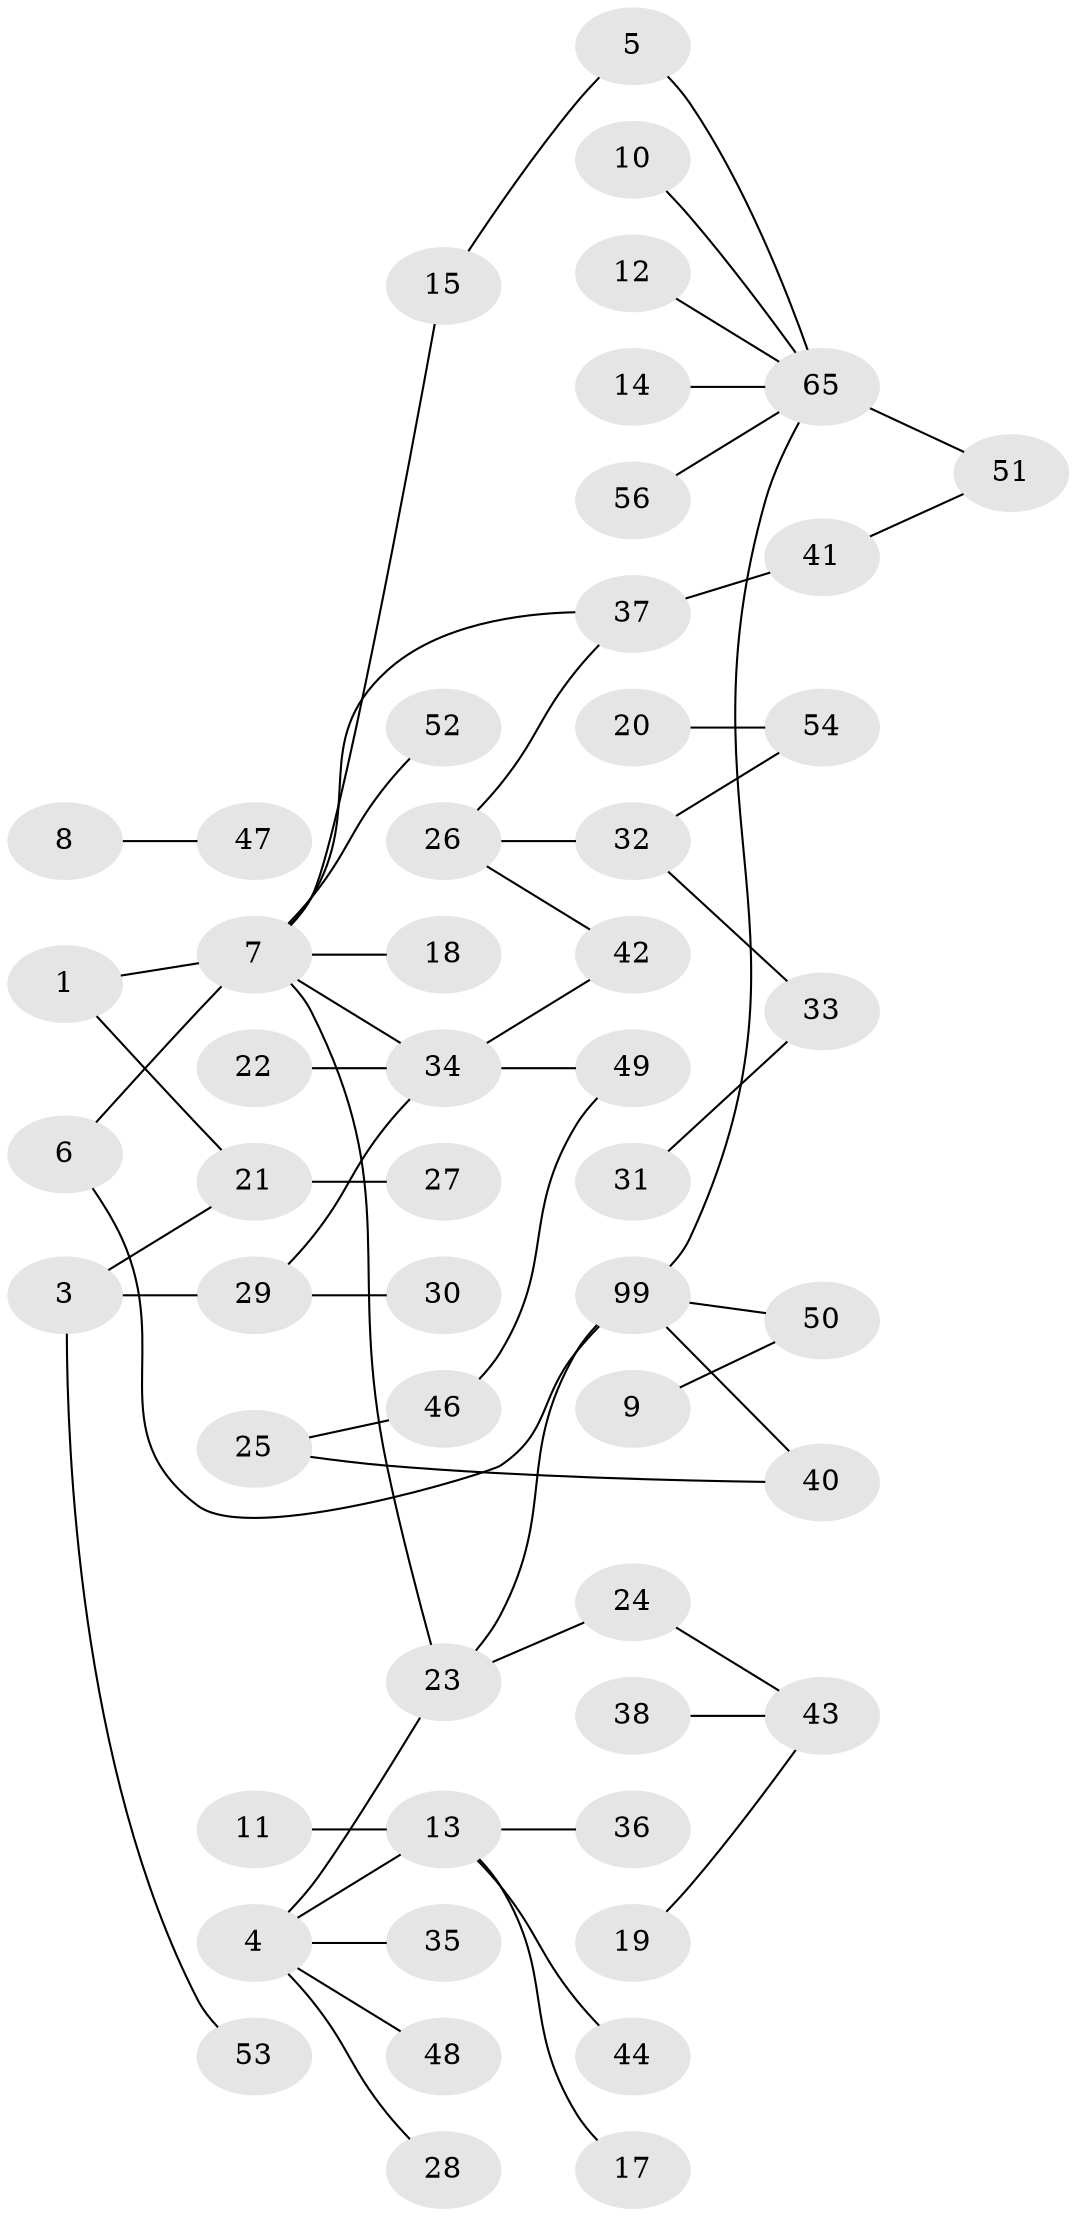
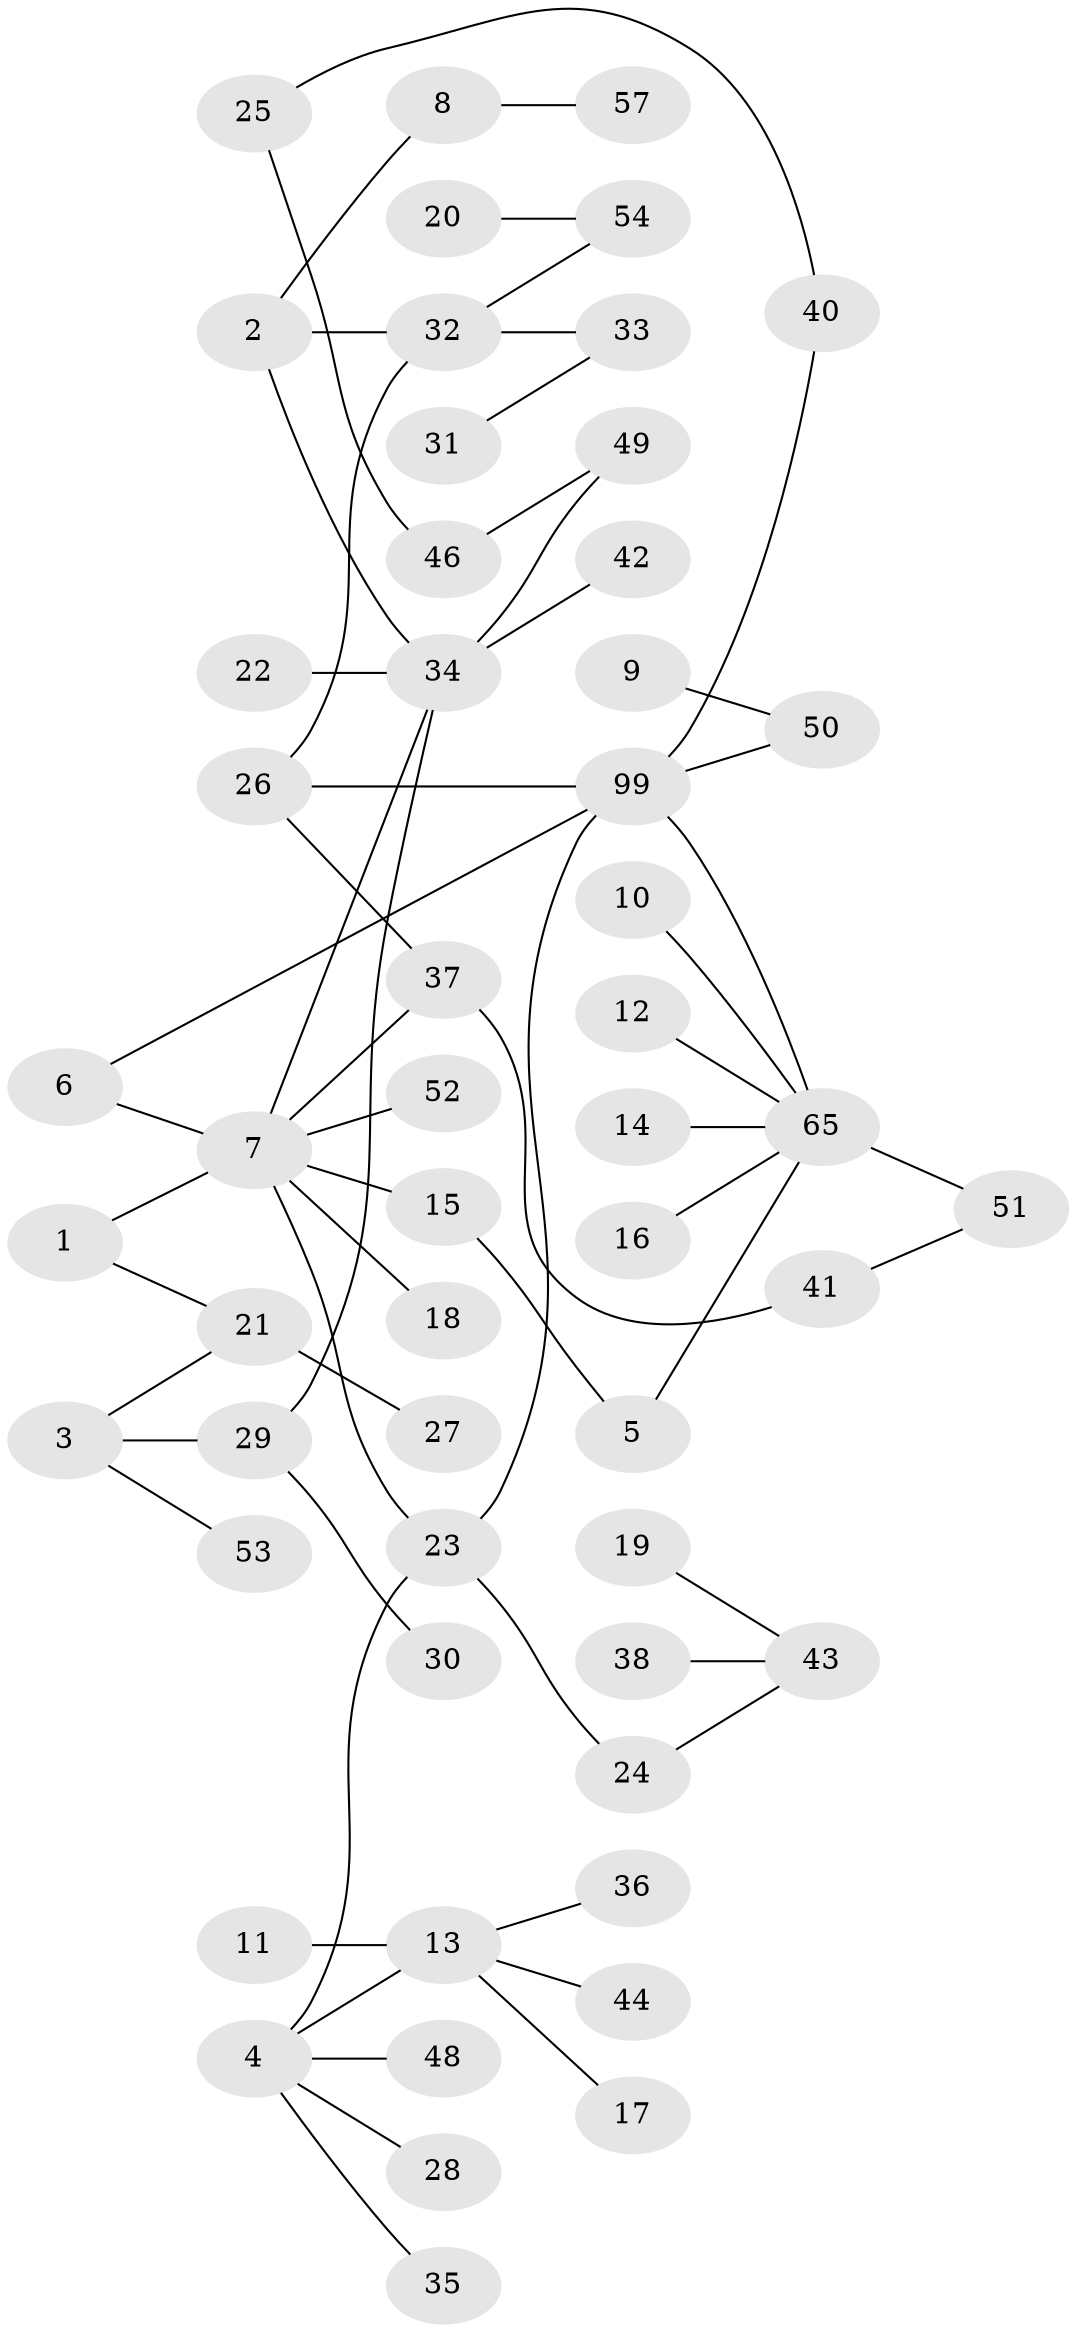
none -> (254, 332)
(633, 500) -> (633, 1241)
(254, 841) -> (633, 105)
(538, 898) -> (444, 786)
